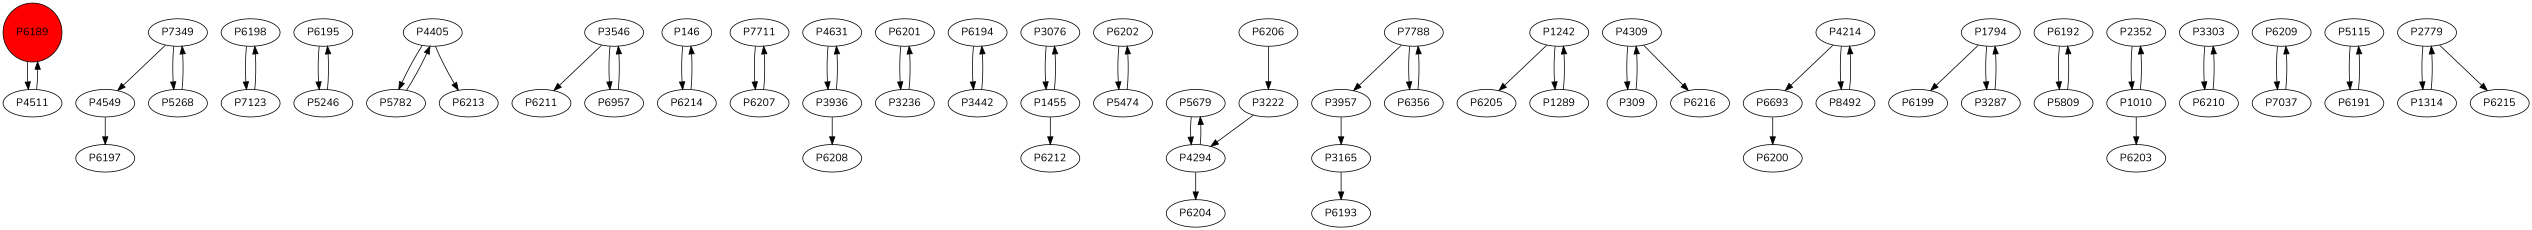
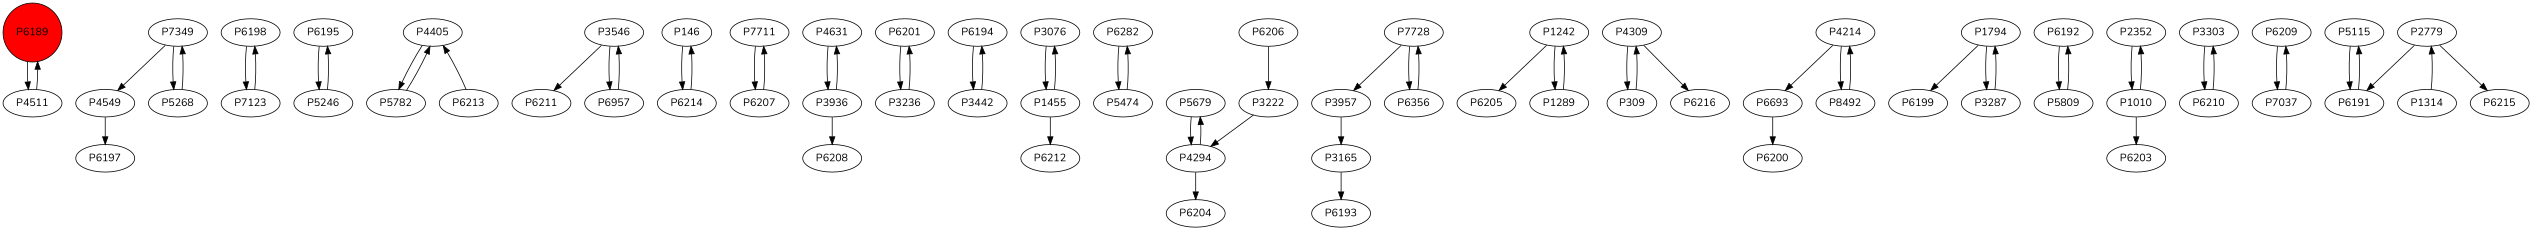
(1123, 33) -> (1123, 33)
(1414, 33) -> (1414, 33)
(2422, 64) -> (2393, 65)
(444, 65) -> (457, 71)
